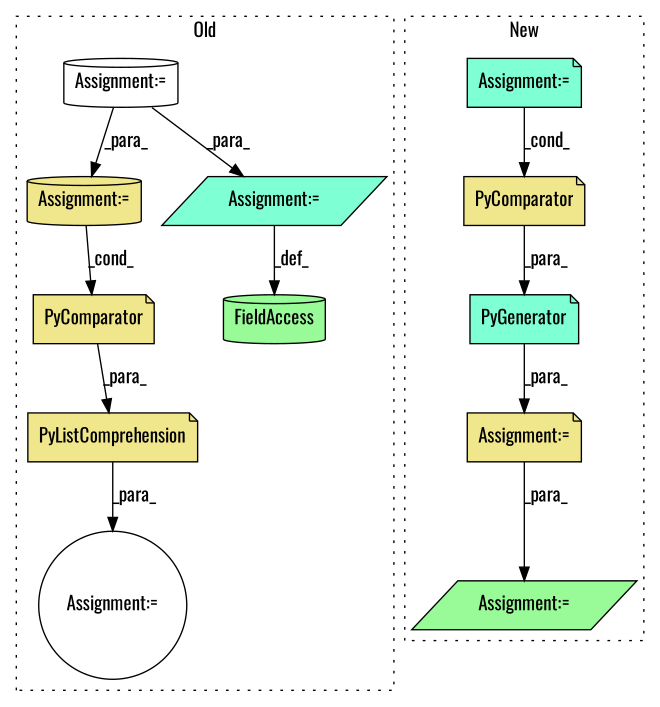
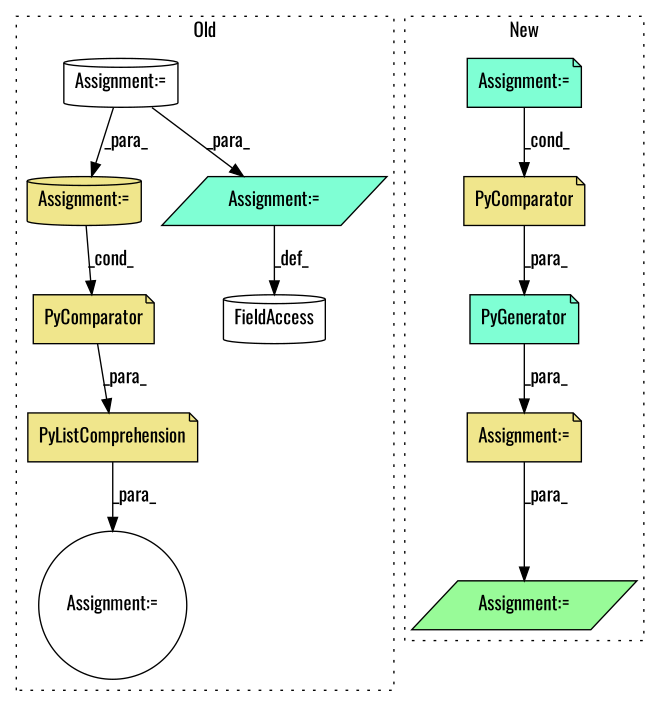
(274, 319) -> (274, 319)
